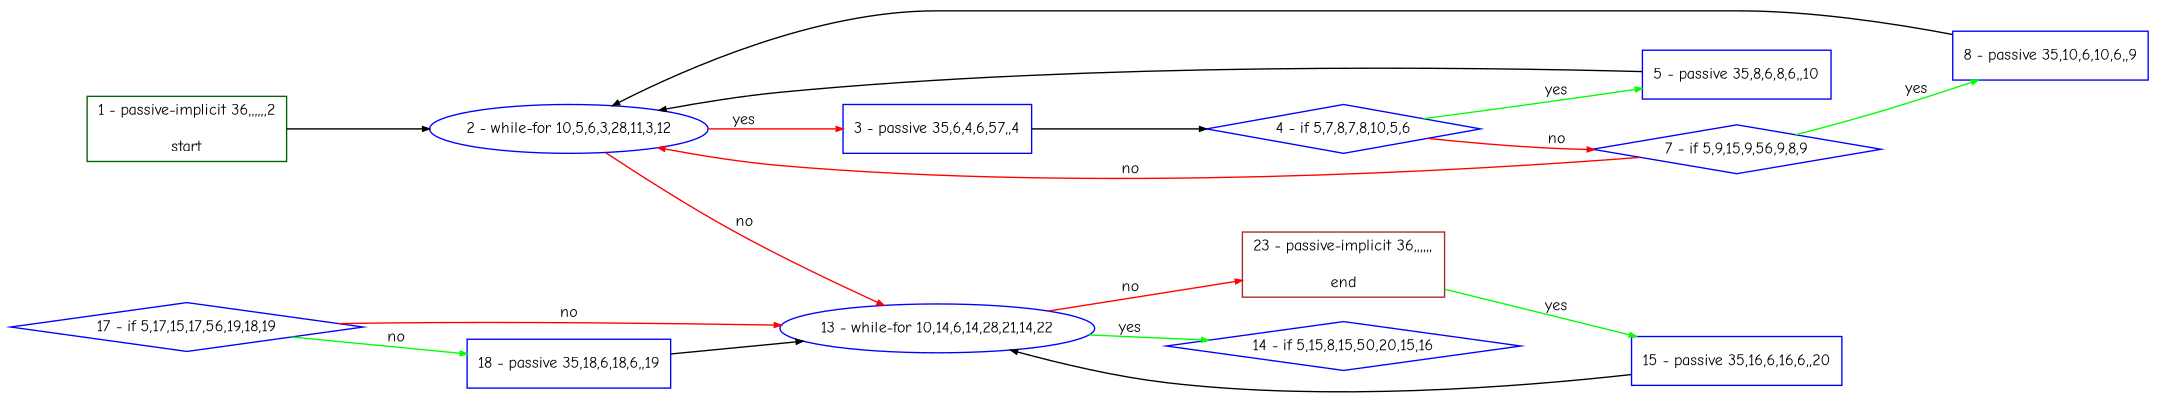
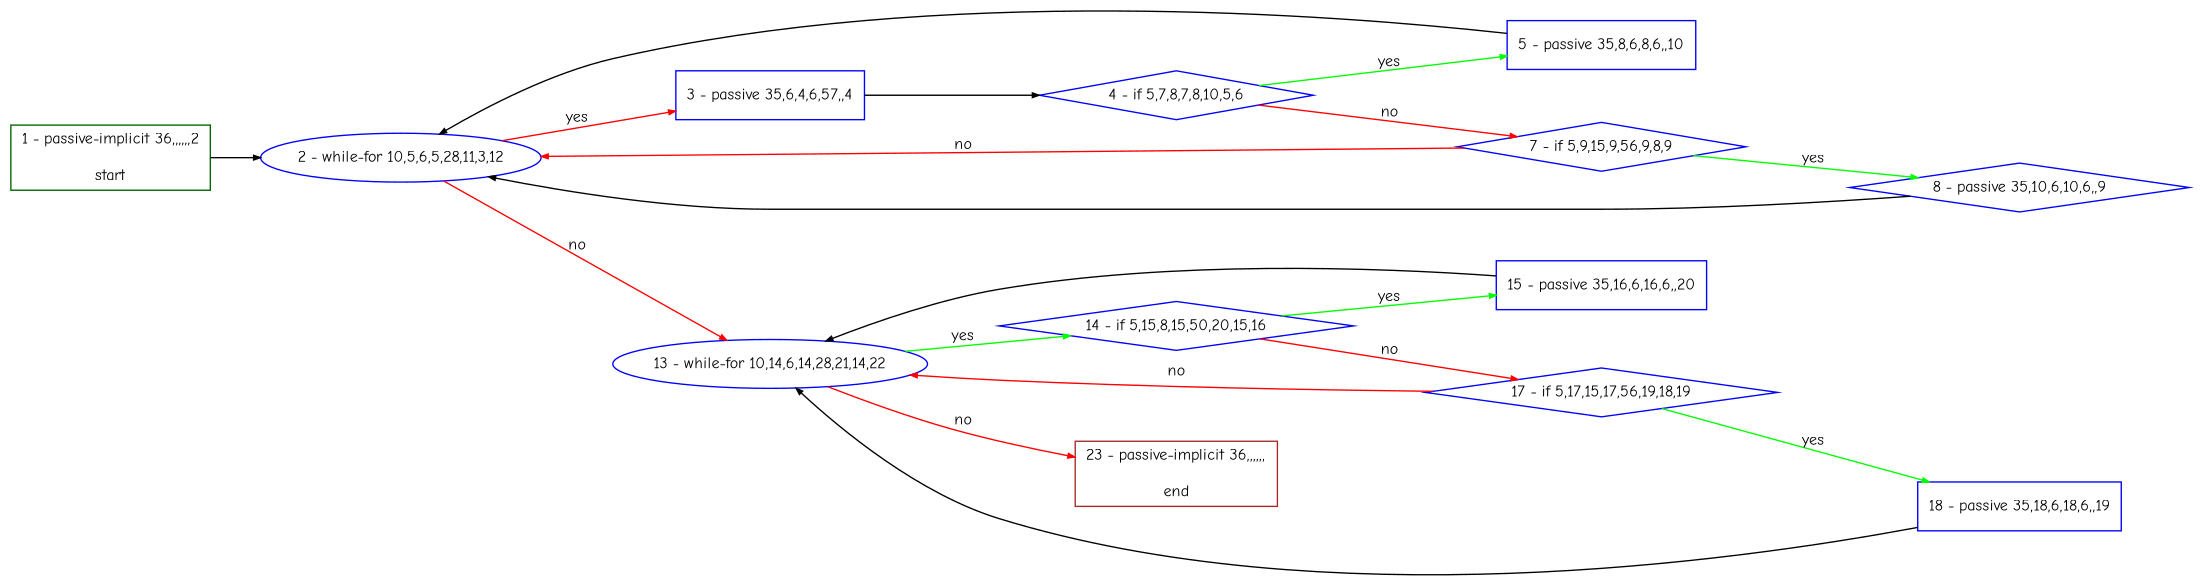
(2050, 56) -> (2020, 188)
(569, 129) -> (401, 158)
(1537, 312) -> (1385, 306)
(396, 337) -> (1813, 441)
none -> (1385, 359)
